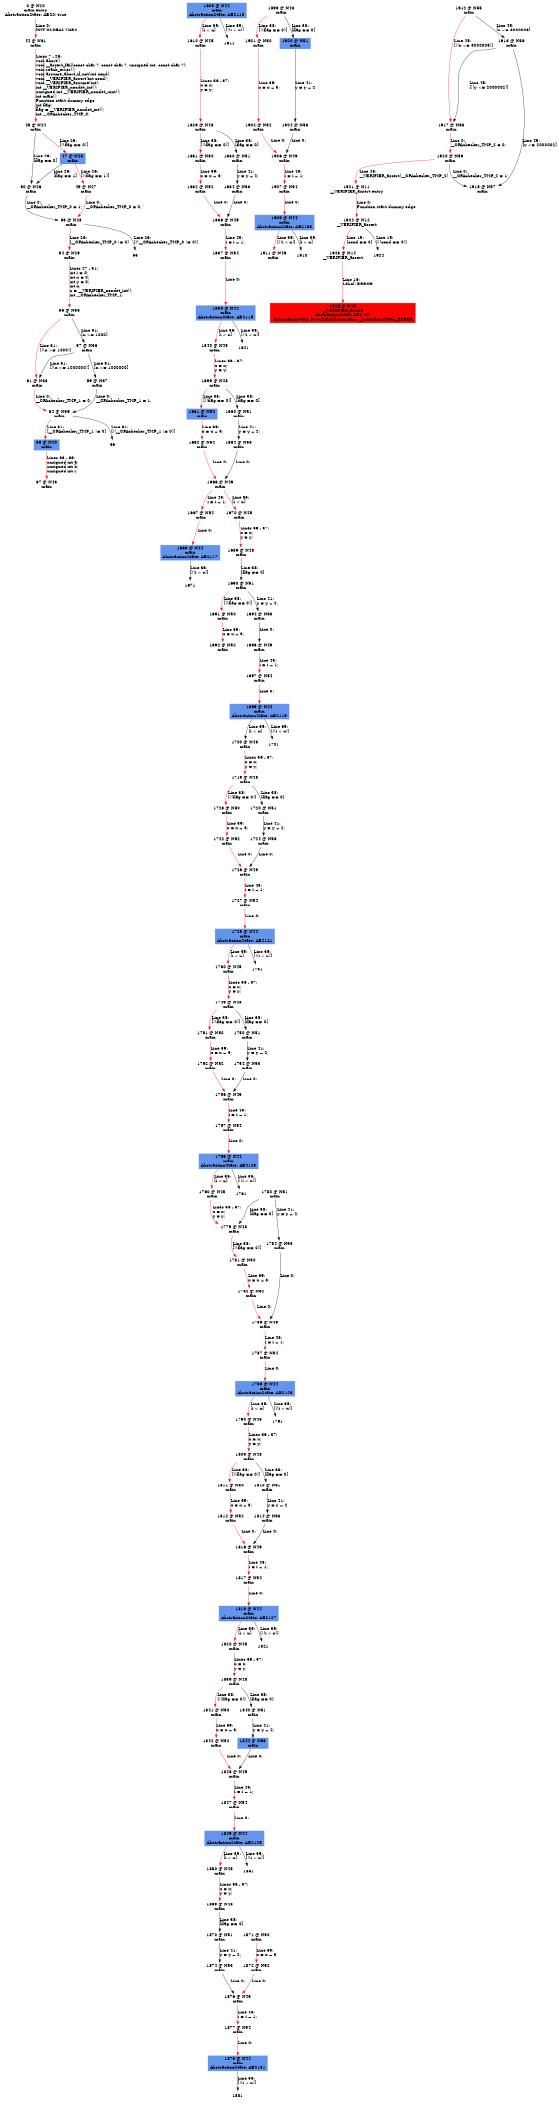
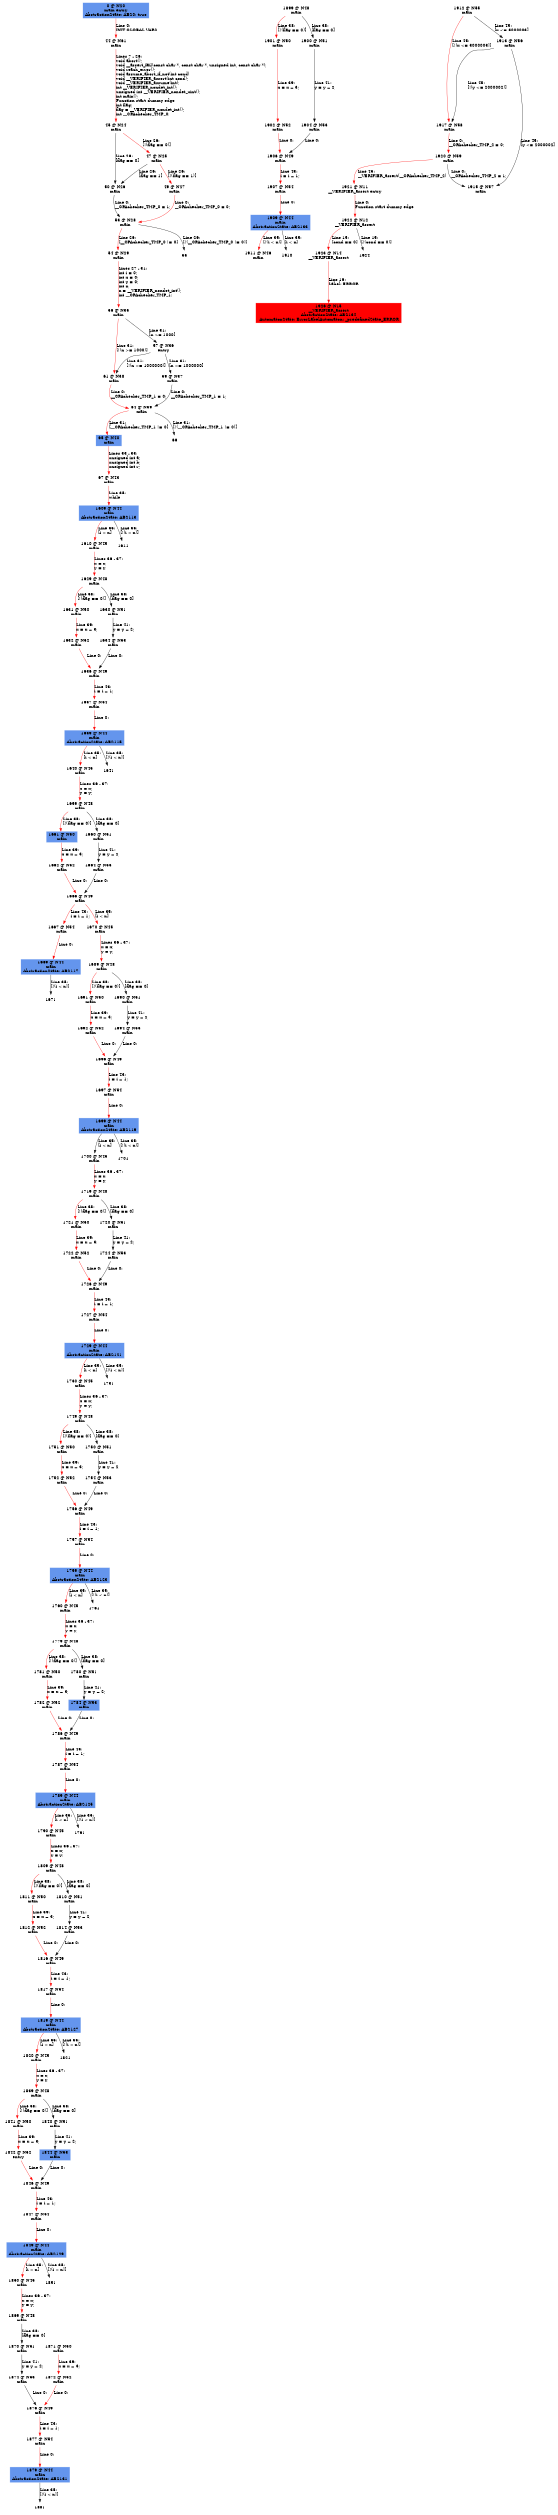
(36, 11) -> (116, 11)
(295, 43) -> (314, 43)
(73, 159) -> (157, 159)
(87, 348) -> (164, 348)
none -> (109, 494)
(223, 599) -> (92, 981)
(227, 811) -> (76, 1225)
none -> (98, 1045)
(247, 1208) -> (78, 1657)
(280, 1246) -> (84, 1705)
(216, 1743) -> (18, 2155)
